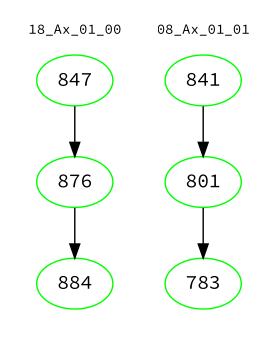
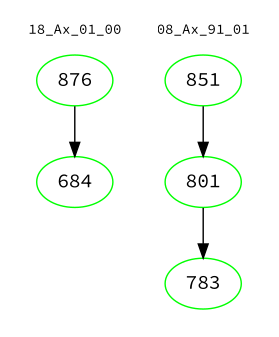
(204, 30) -> (204, 30)
(75, 80) -> none
(203, 80) -> (203, 80)
(75, 284) -> (75, 182)
